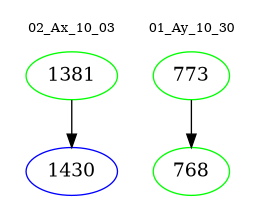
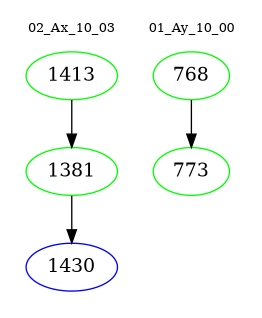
(192, 29) -> (192, 29)
none -> (72, 76)
(191, 117) -> (191, 117)
